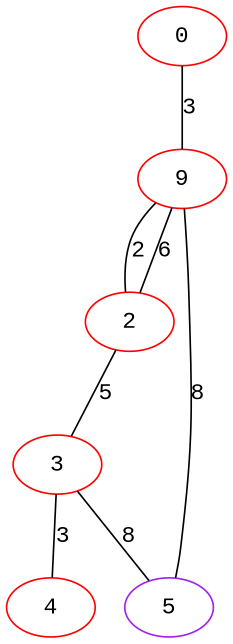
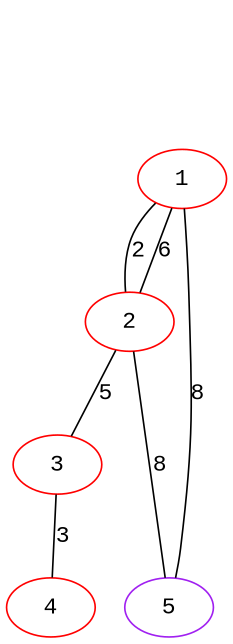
(182, 36) -> none
(182, 179) -> (182, 179)
(113, 536) -> (149, 465)
